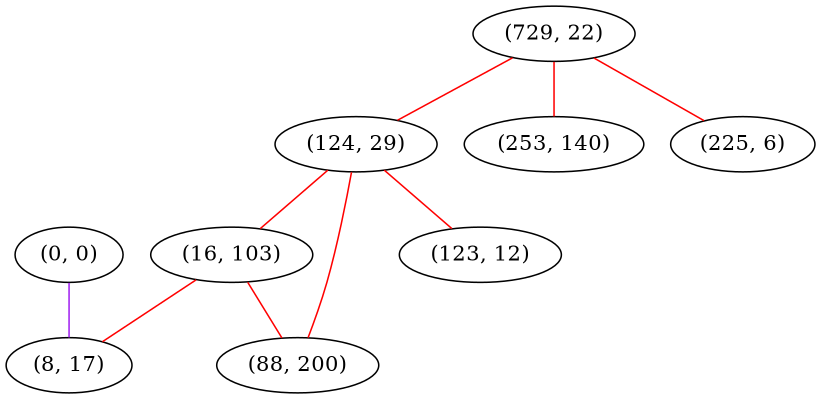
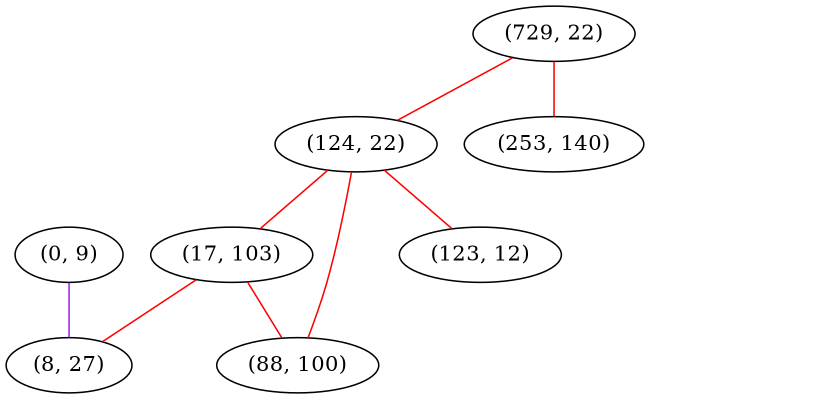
(356, 144) -> (356, 144)
(743, 144) -> none
(69, 255) -> (69, 255)
(232, 255) -> (232, 255)
(69, 365) -> (69, 365)
(298, 365) -> (298, 365)
